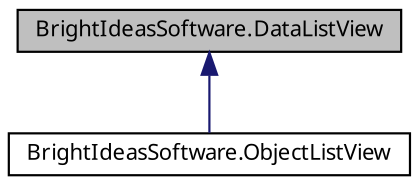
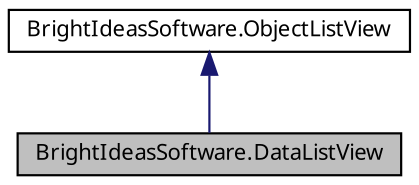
(209, 104) -> (209, 104)
